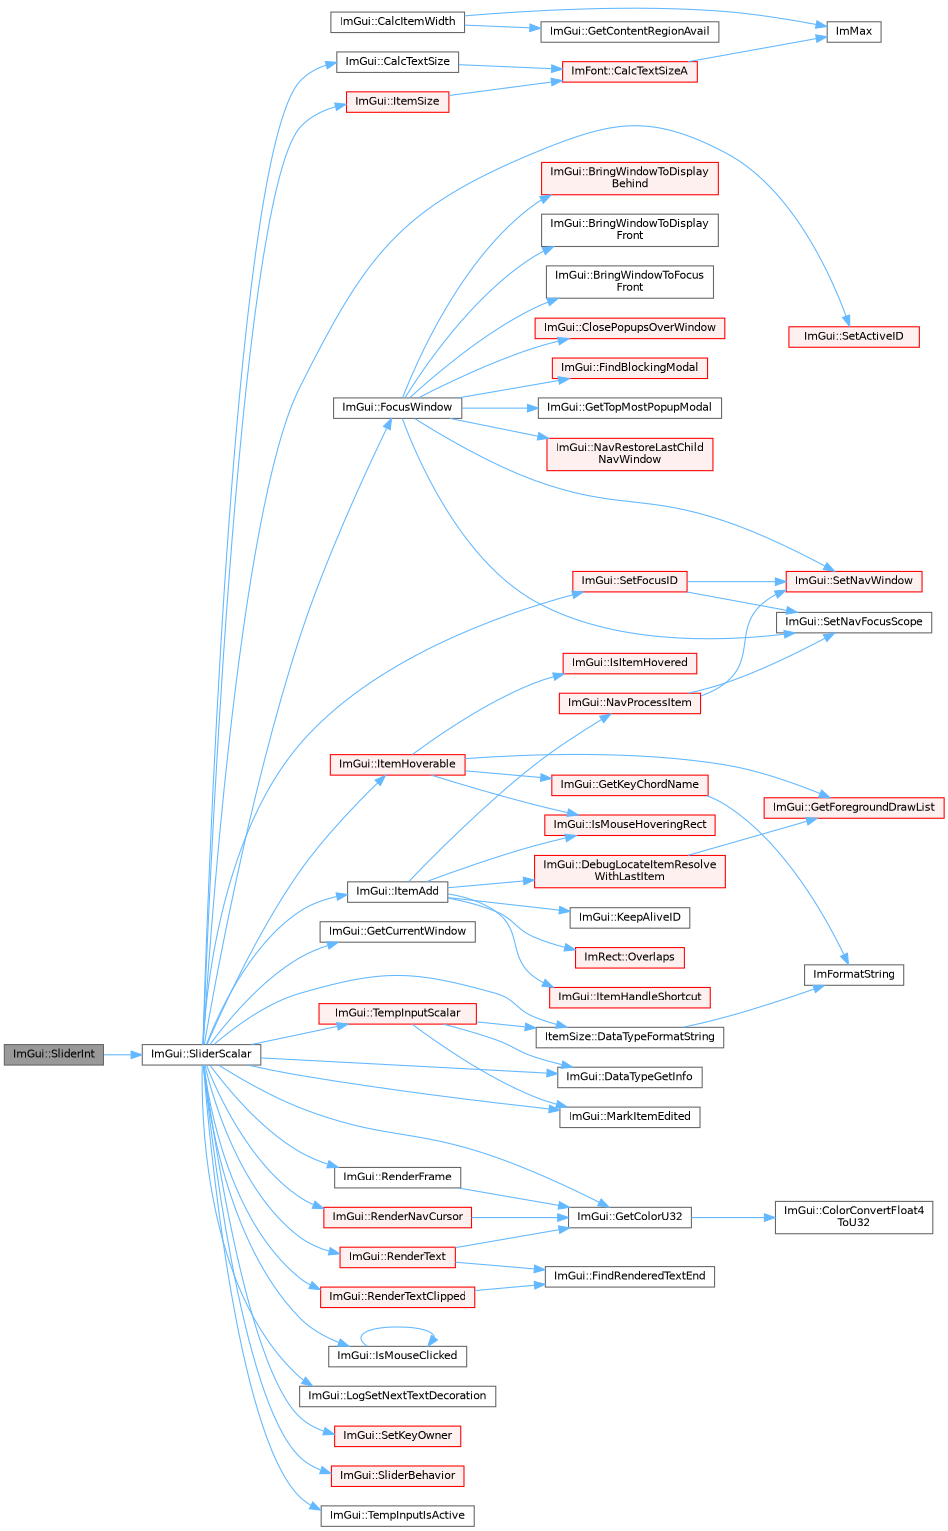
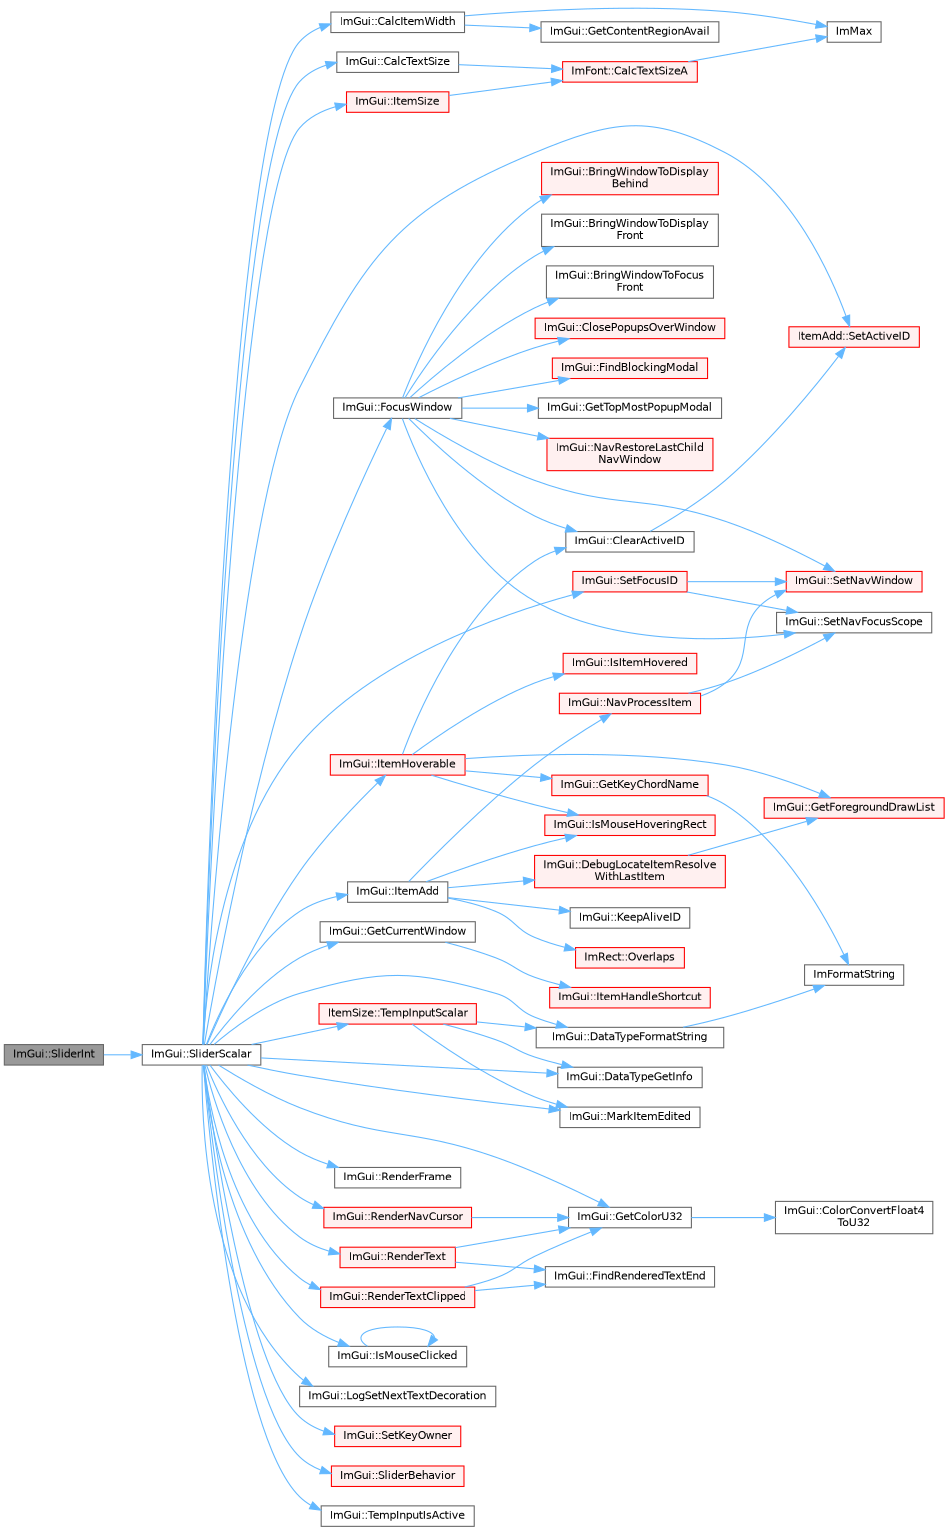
(854, 337) -> (854, 337)
none -> (226, 527)
none -> (630, 542)
(511, 931) -> (504, 961)
(398, 1014) -> (398, 1014)
(630, 1038) -> (630, 1038)
(508, 1197) -> (528, 1260)
